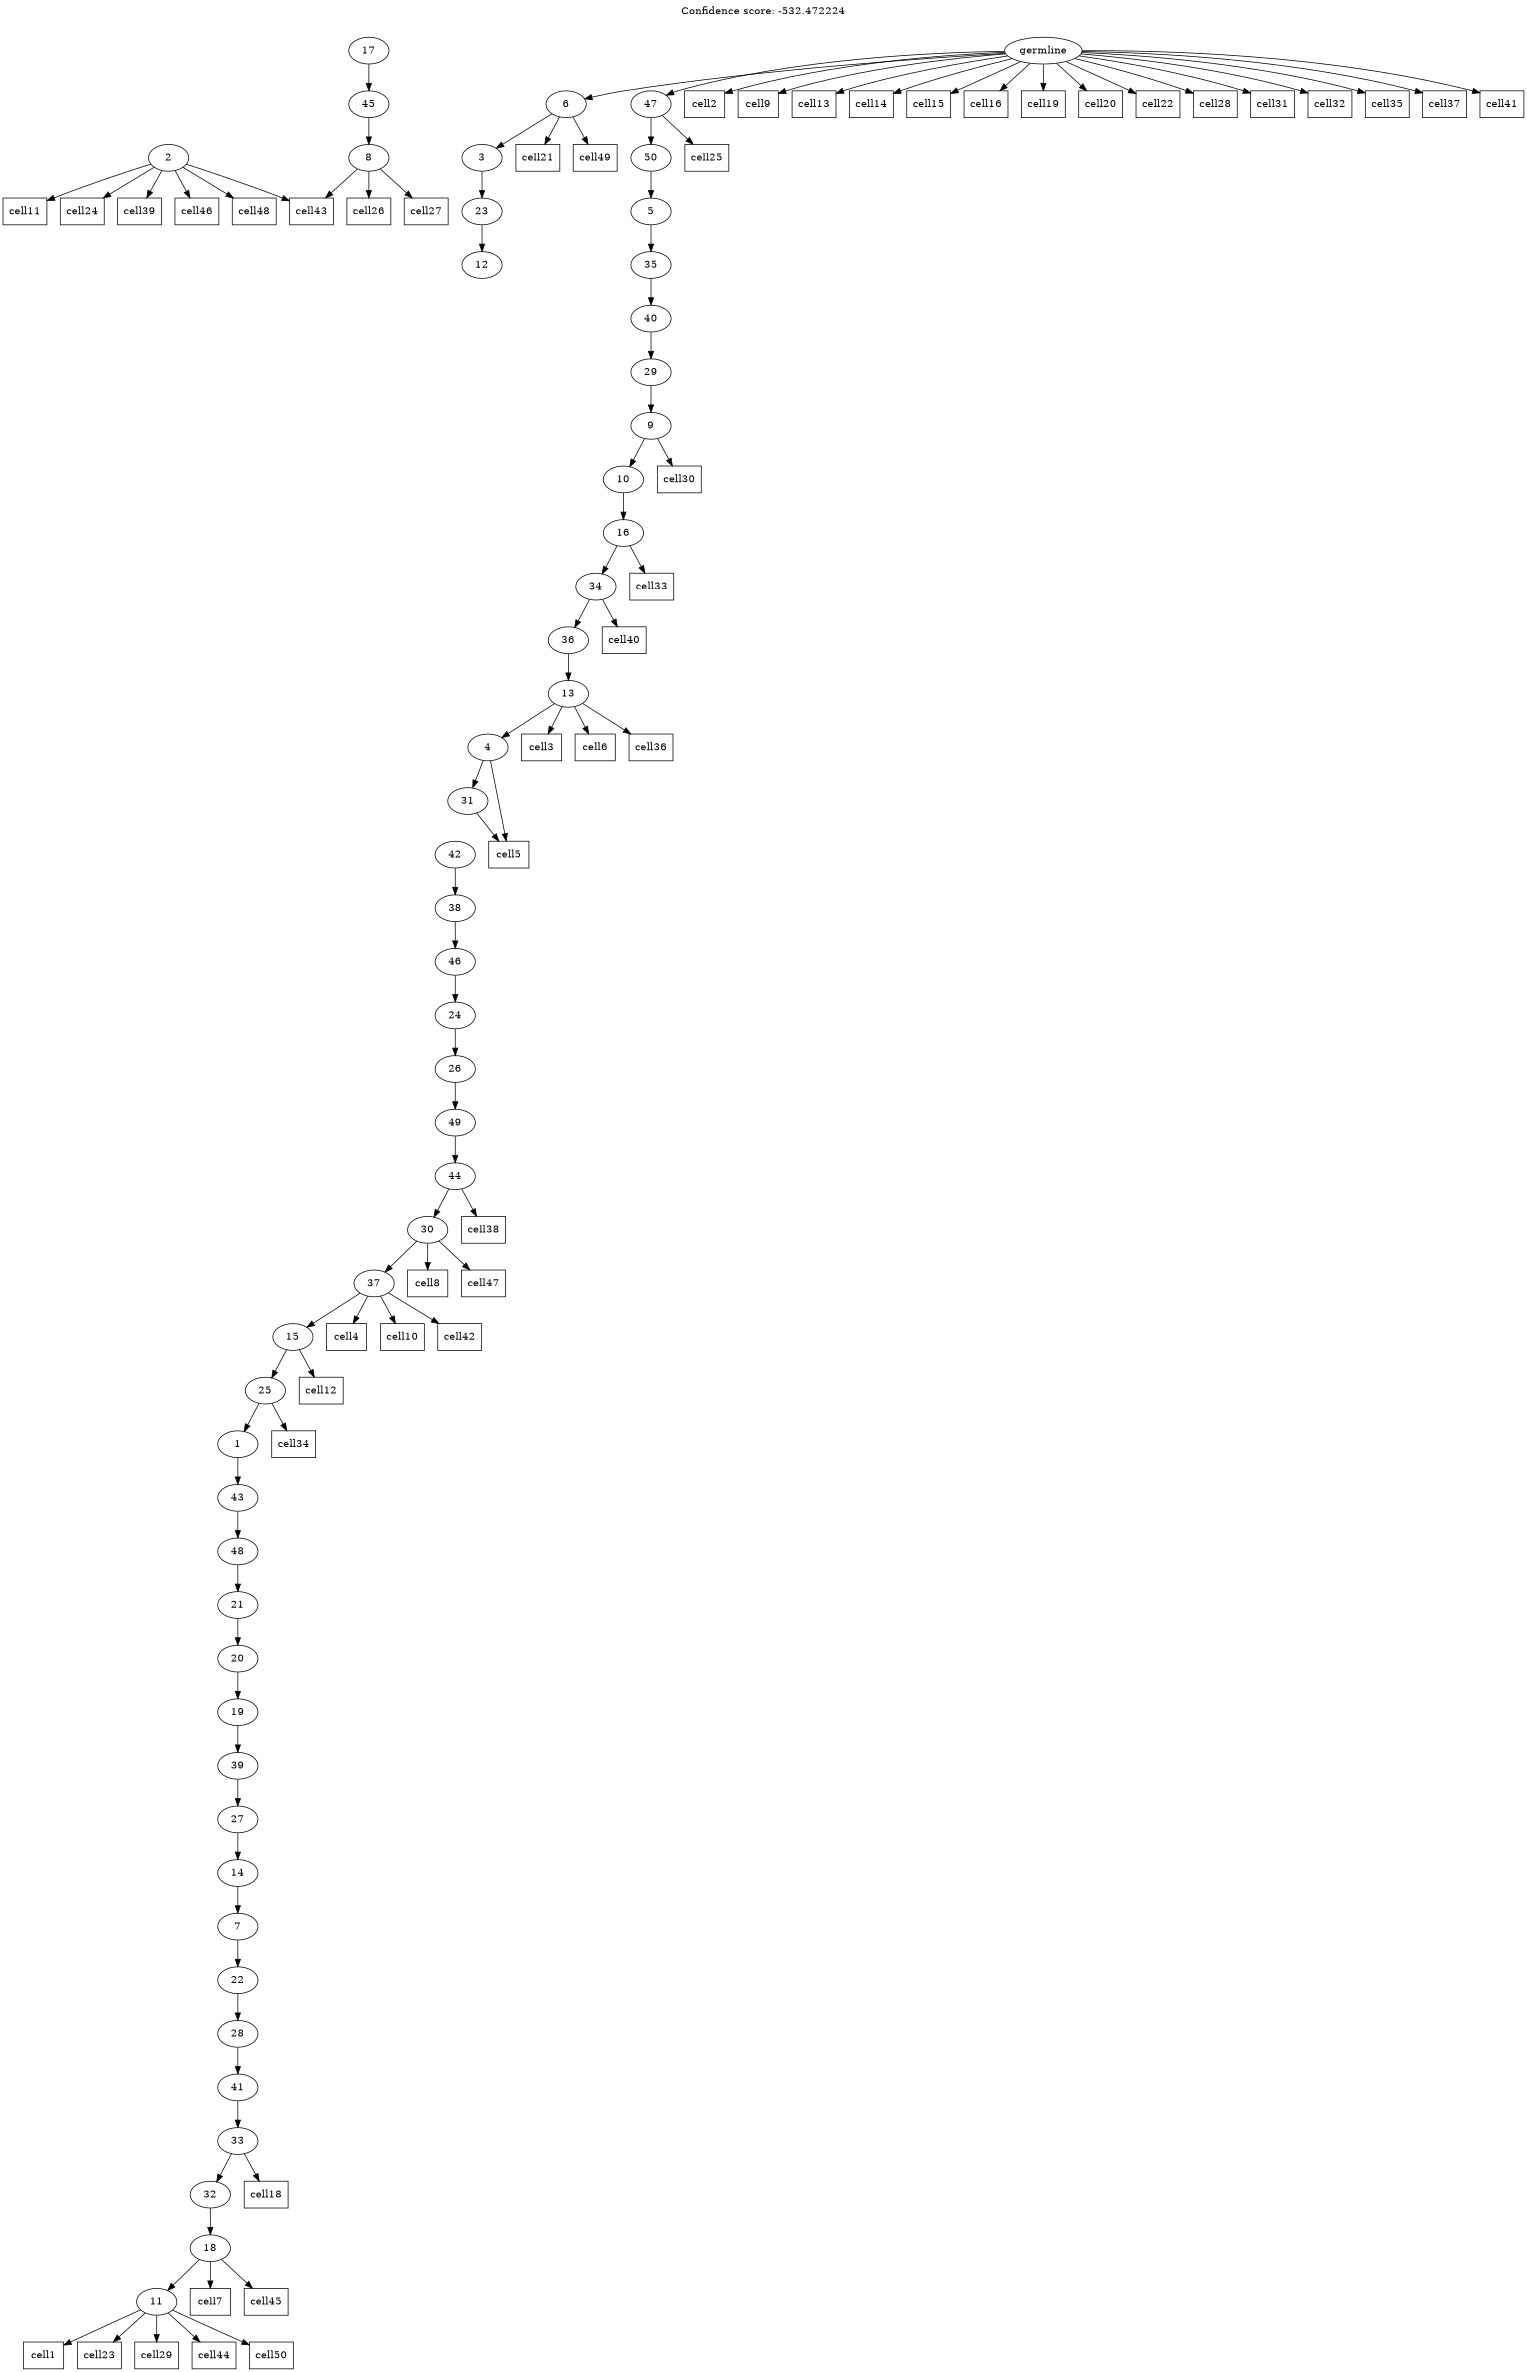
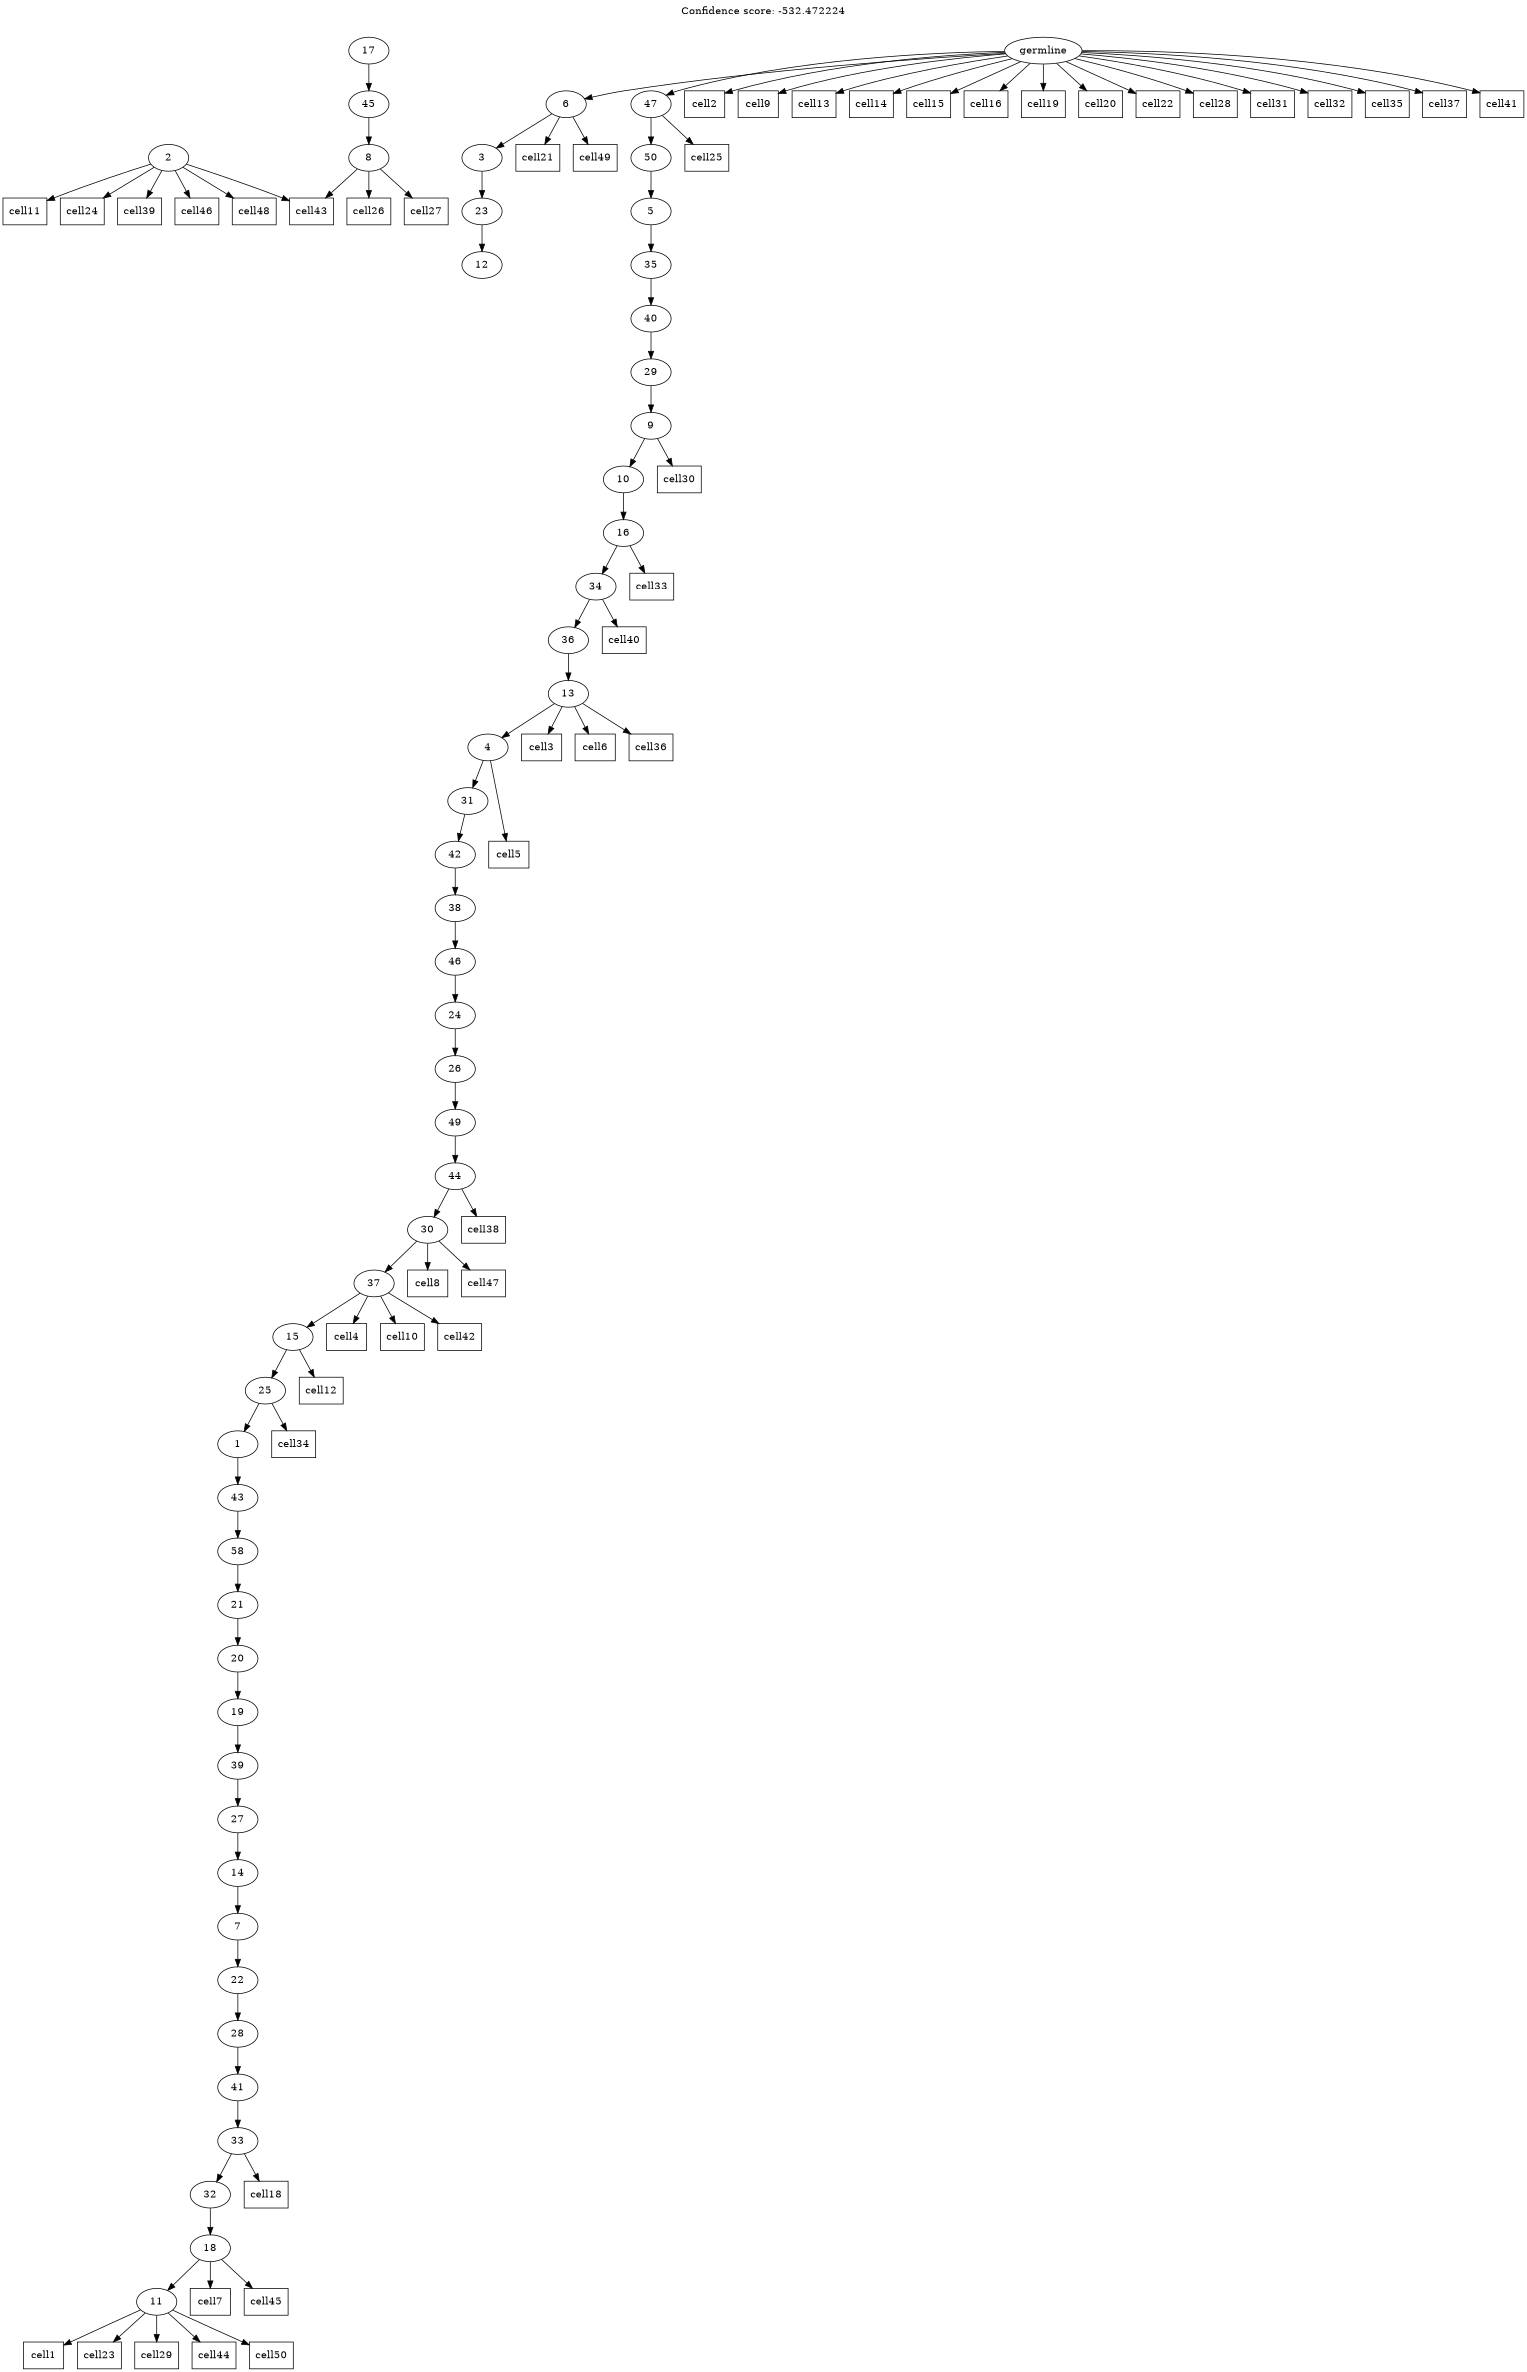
(485, 824) -> (462, 824)
(238, 1551) -> (238, 1551)
